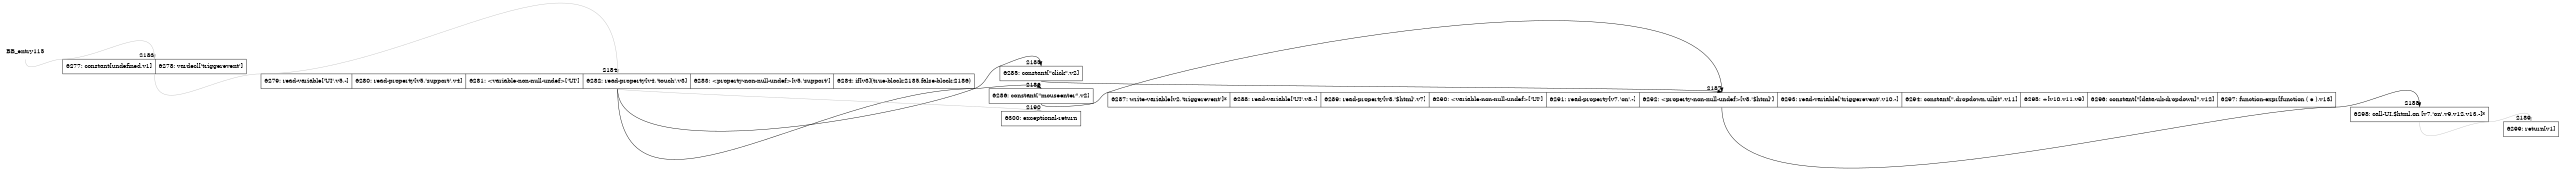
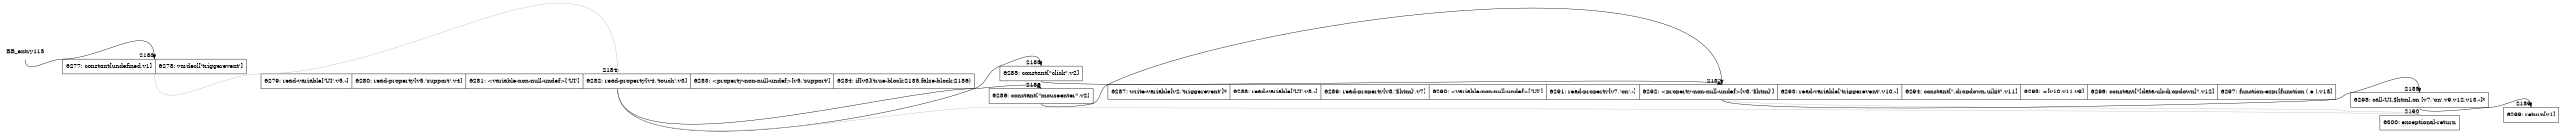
(92, 54) -> (92, 54)
none -> (2121, 108)
(2471, 125) -> (2476, 109)
